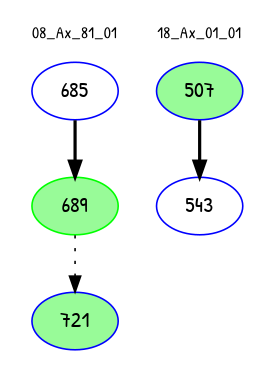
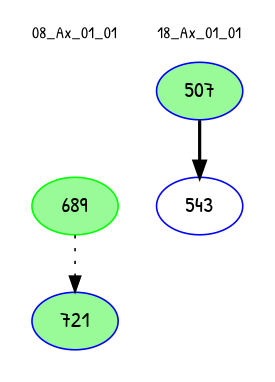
(75, 34) -> (75, 34)
(75, 91) -> none
